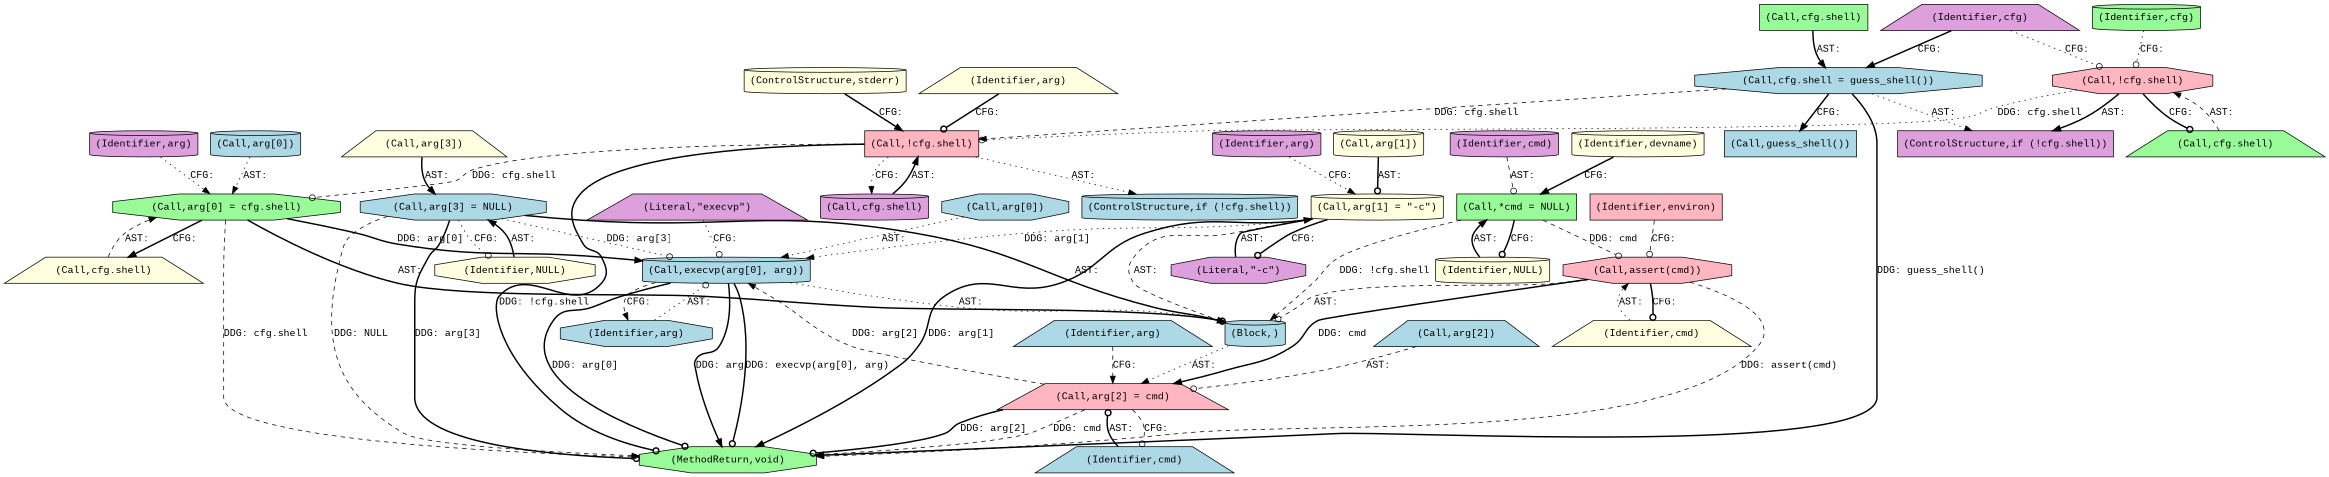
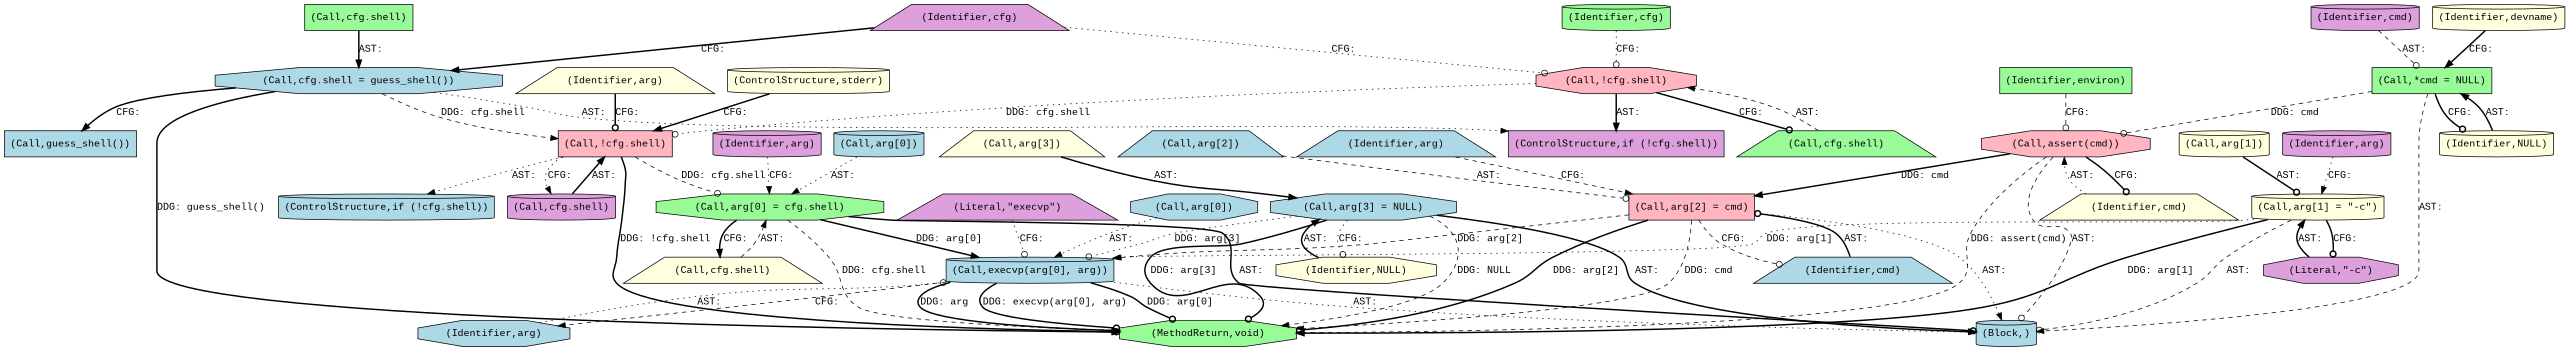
(1656, 207) -> (2066, 81)
(1384, 270) -> (2434, 207)
(1188, 363) -> (1893, 233)
(1113, 397) -> (1692, 207)
